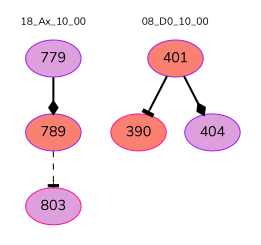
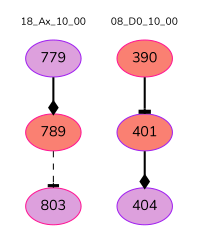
(158, 93) -> (145, 93)
(53, 132) -> (53, 132)
